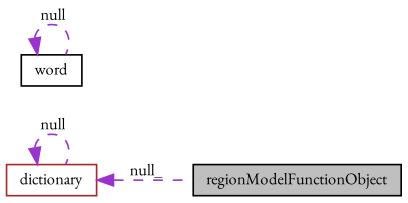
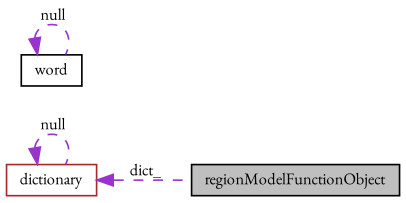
(145, 171) -> (144, 171)
